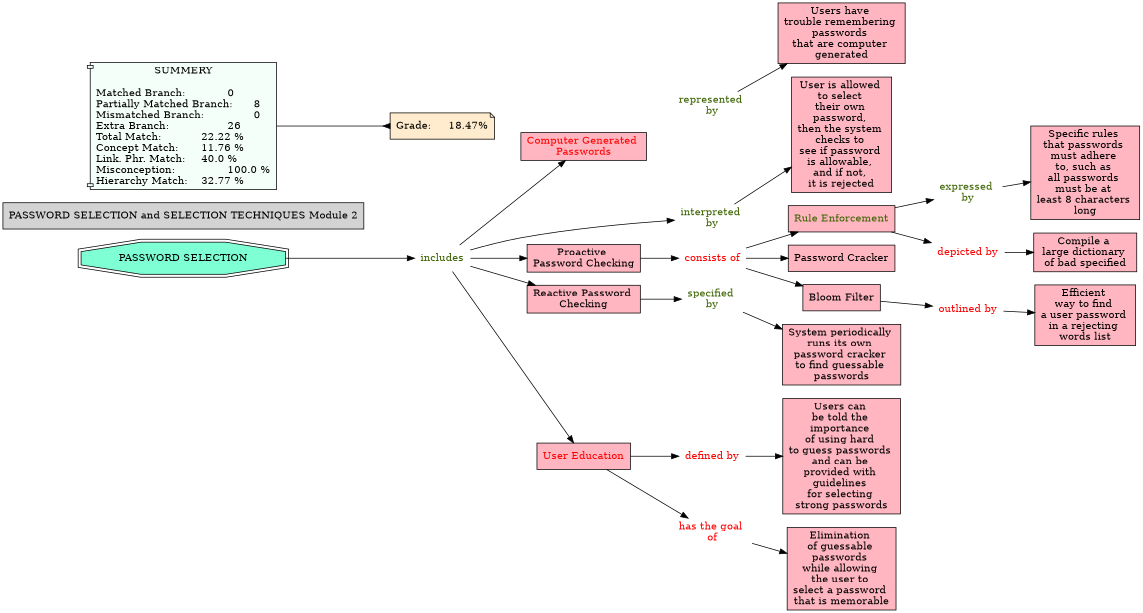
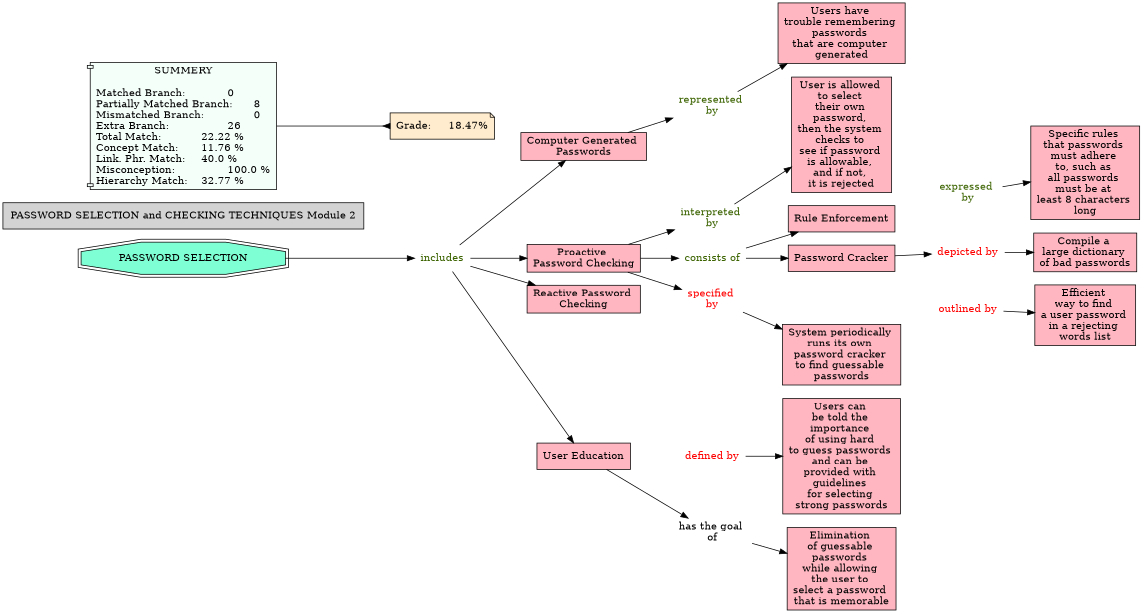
none -> (647, 126)
(584, 146) -> (584, 146)
(911, 204) -> none
(183, 216) -> (183, 216)
(842, 219) -> (842, 219)
(568, 231) -> (648, 238)
(908, 236) -> (909, 255)
(1085, 252) -> (1085, 252)
(712, 258) -> (712, 258)
(842, 298) -> none
(657, 299) -> (651, 280)
(712, 299) -> (712, 299)
(584, 456) -> (584, 456)
(651, 456) -> none
(712, 532) -> (712, 532)
